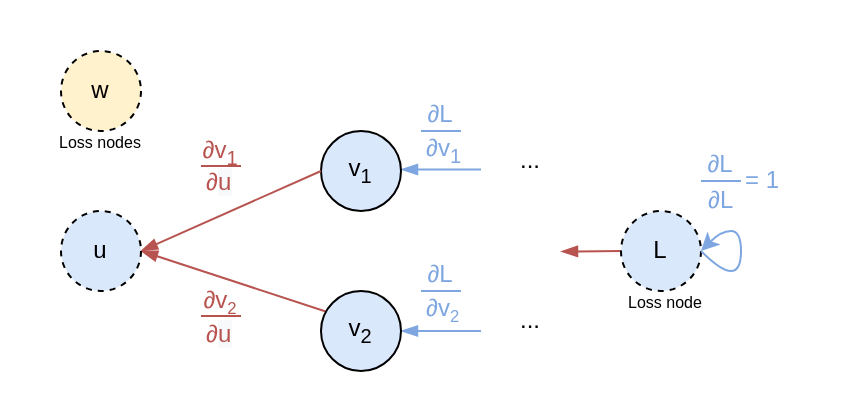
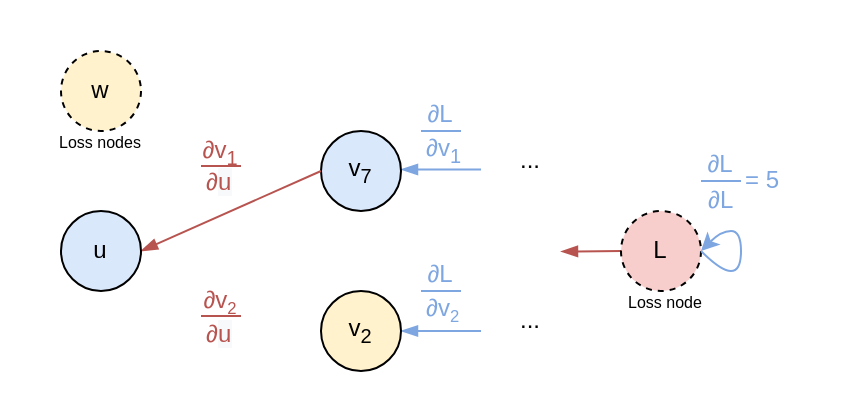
(361, 171) -> (361, 171)
(763, 181) -> (763, 181)
(101, 251) -> (101, 251)
(661, 251) -> (661, 251)
(241, 284) -> none
(361, 331) -> (361, 331)
